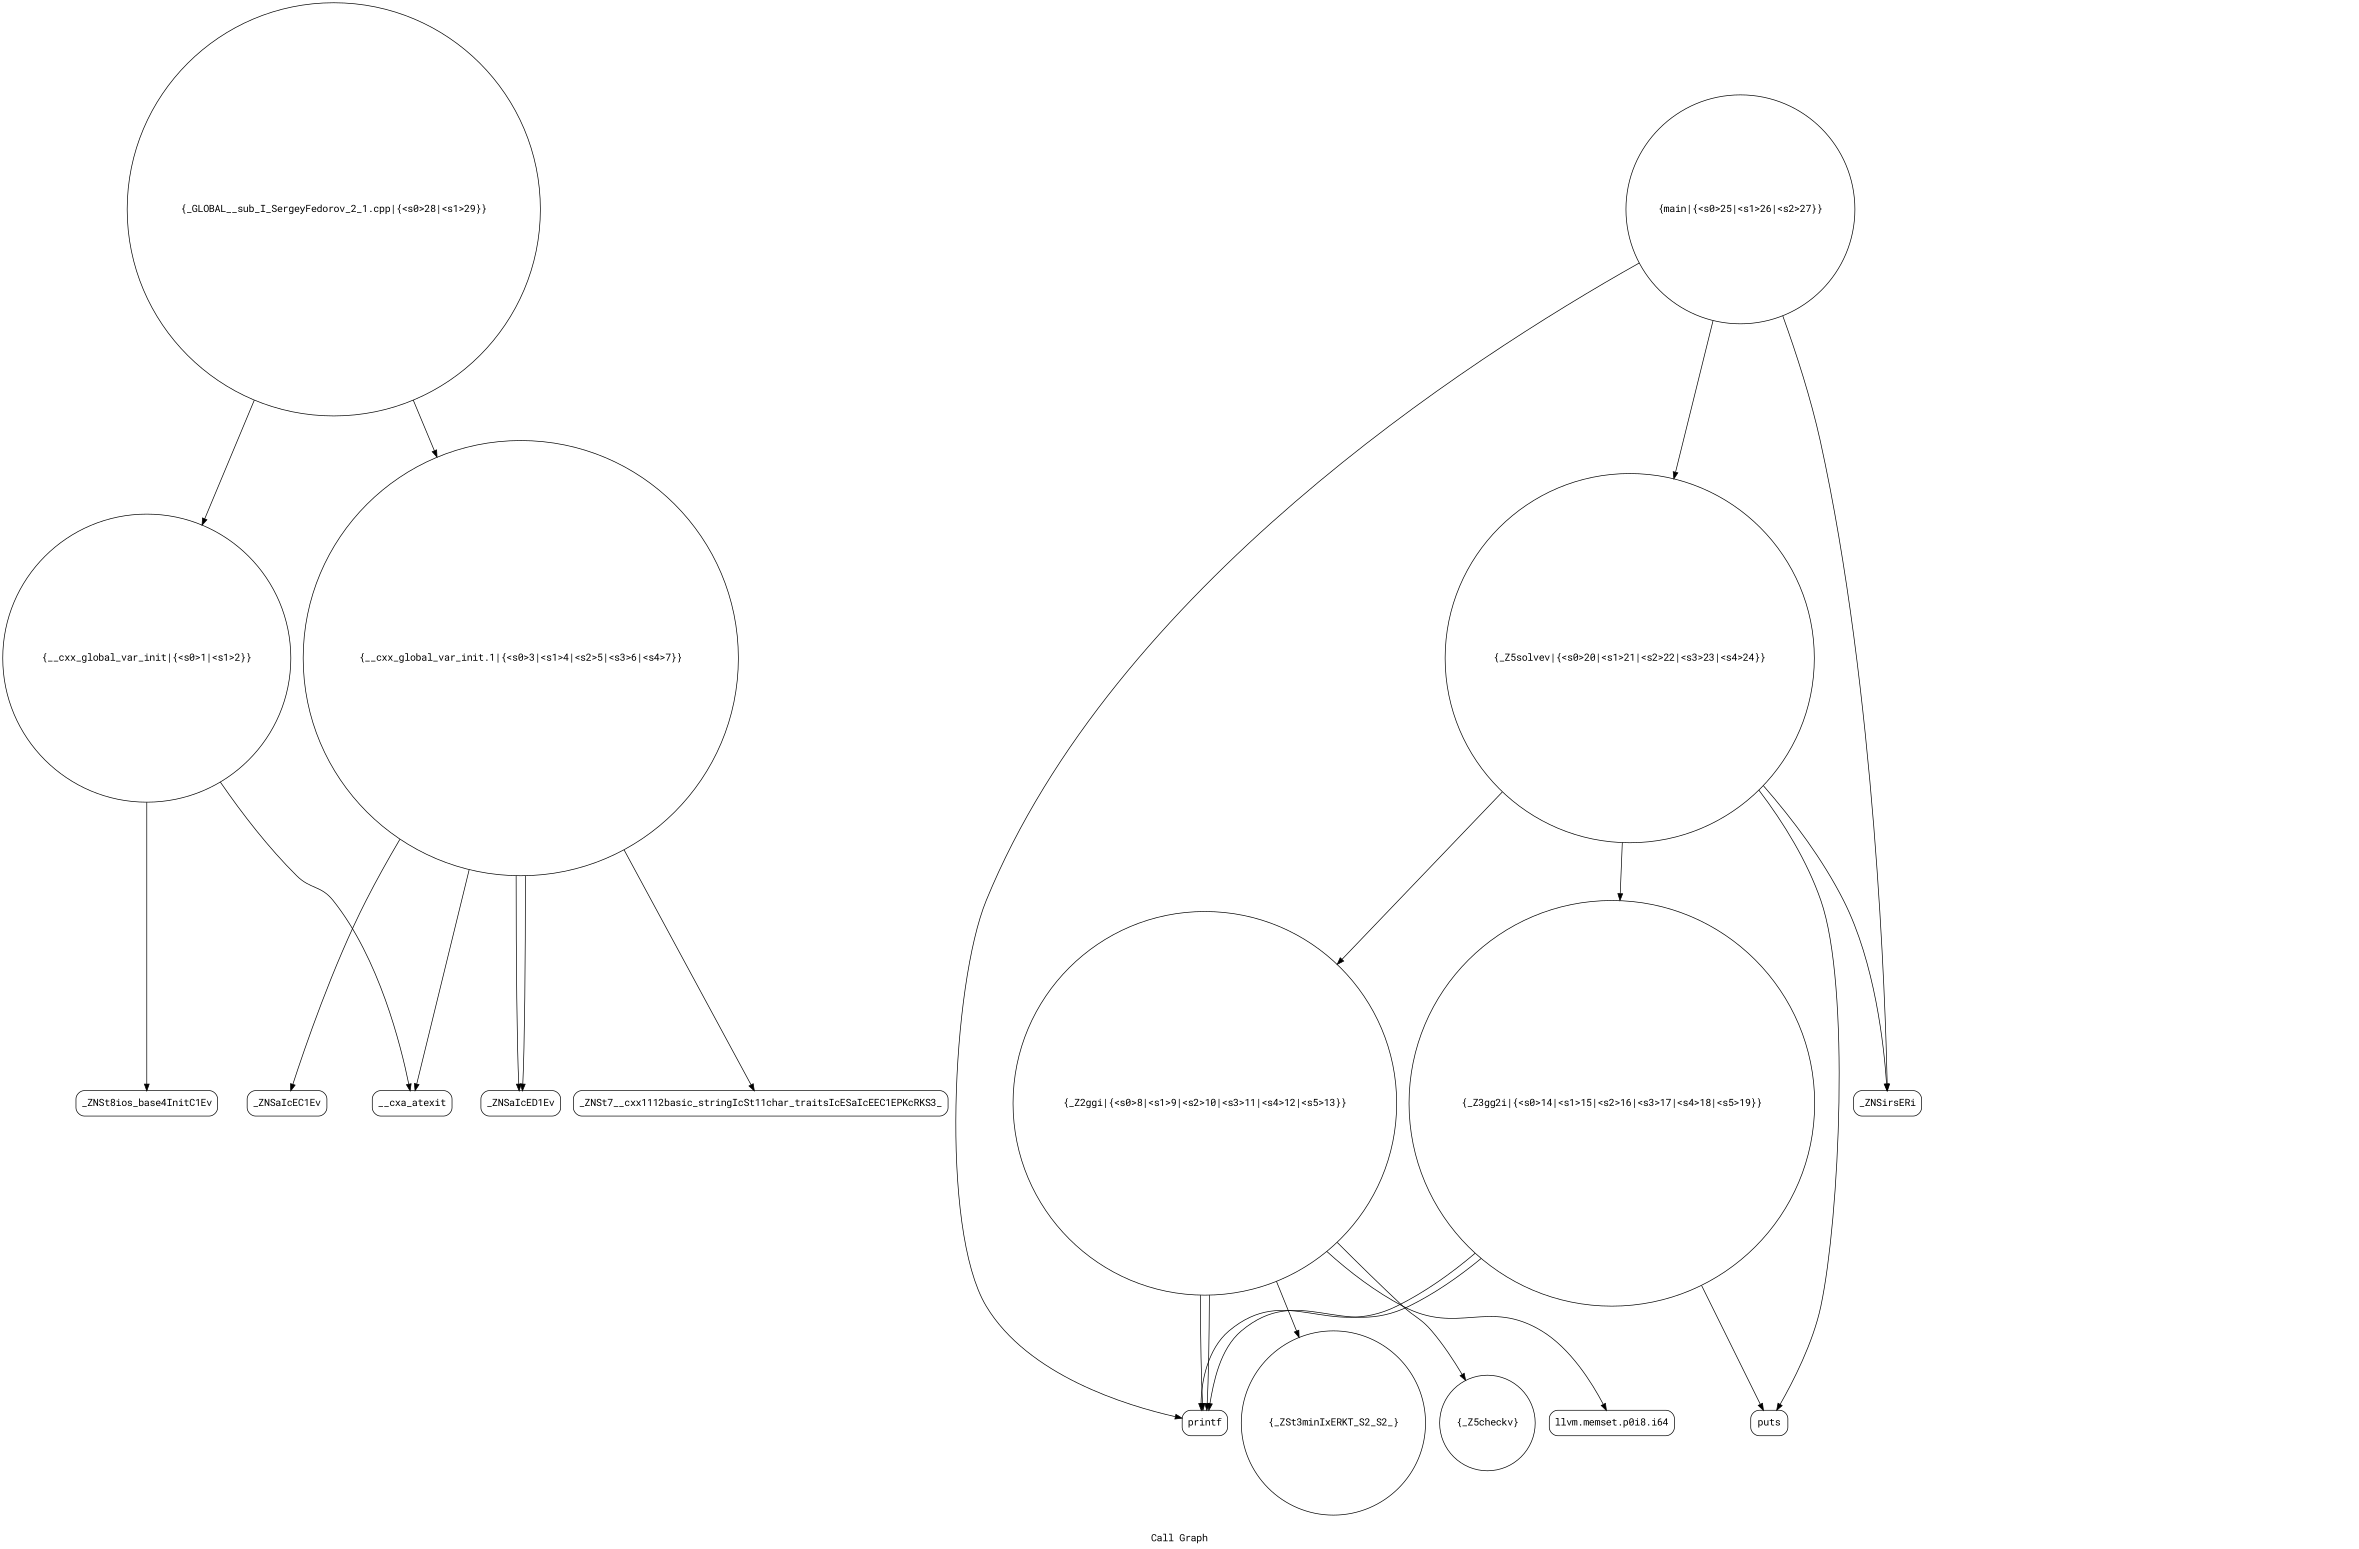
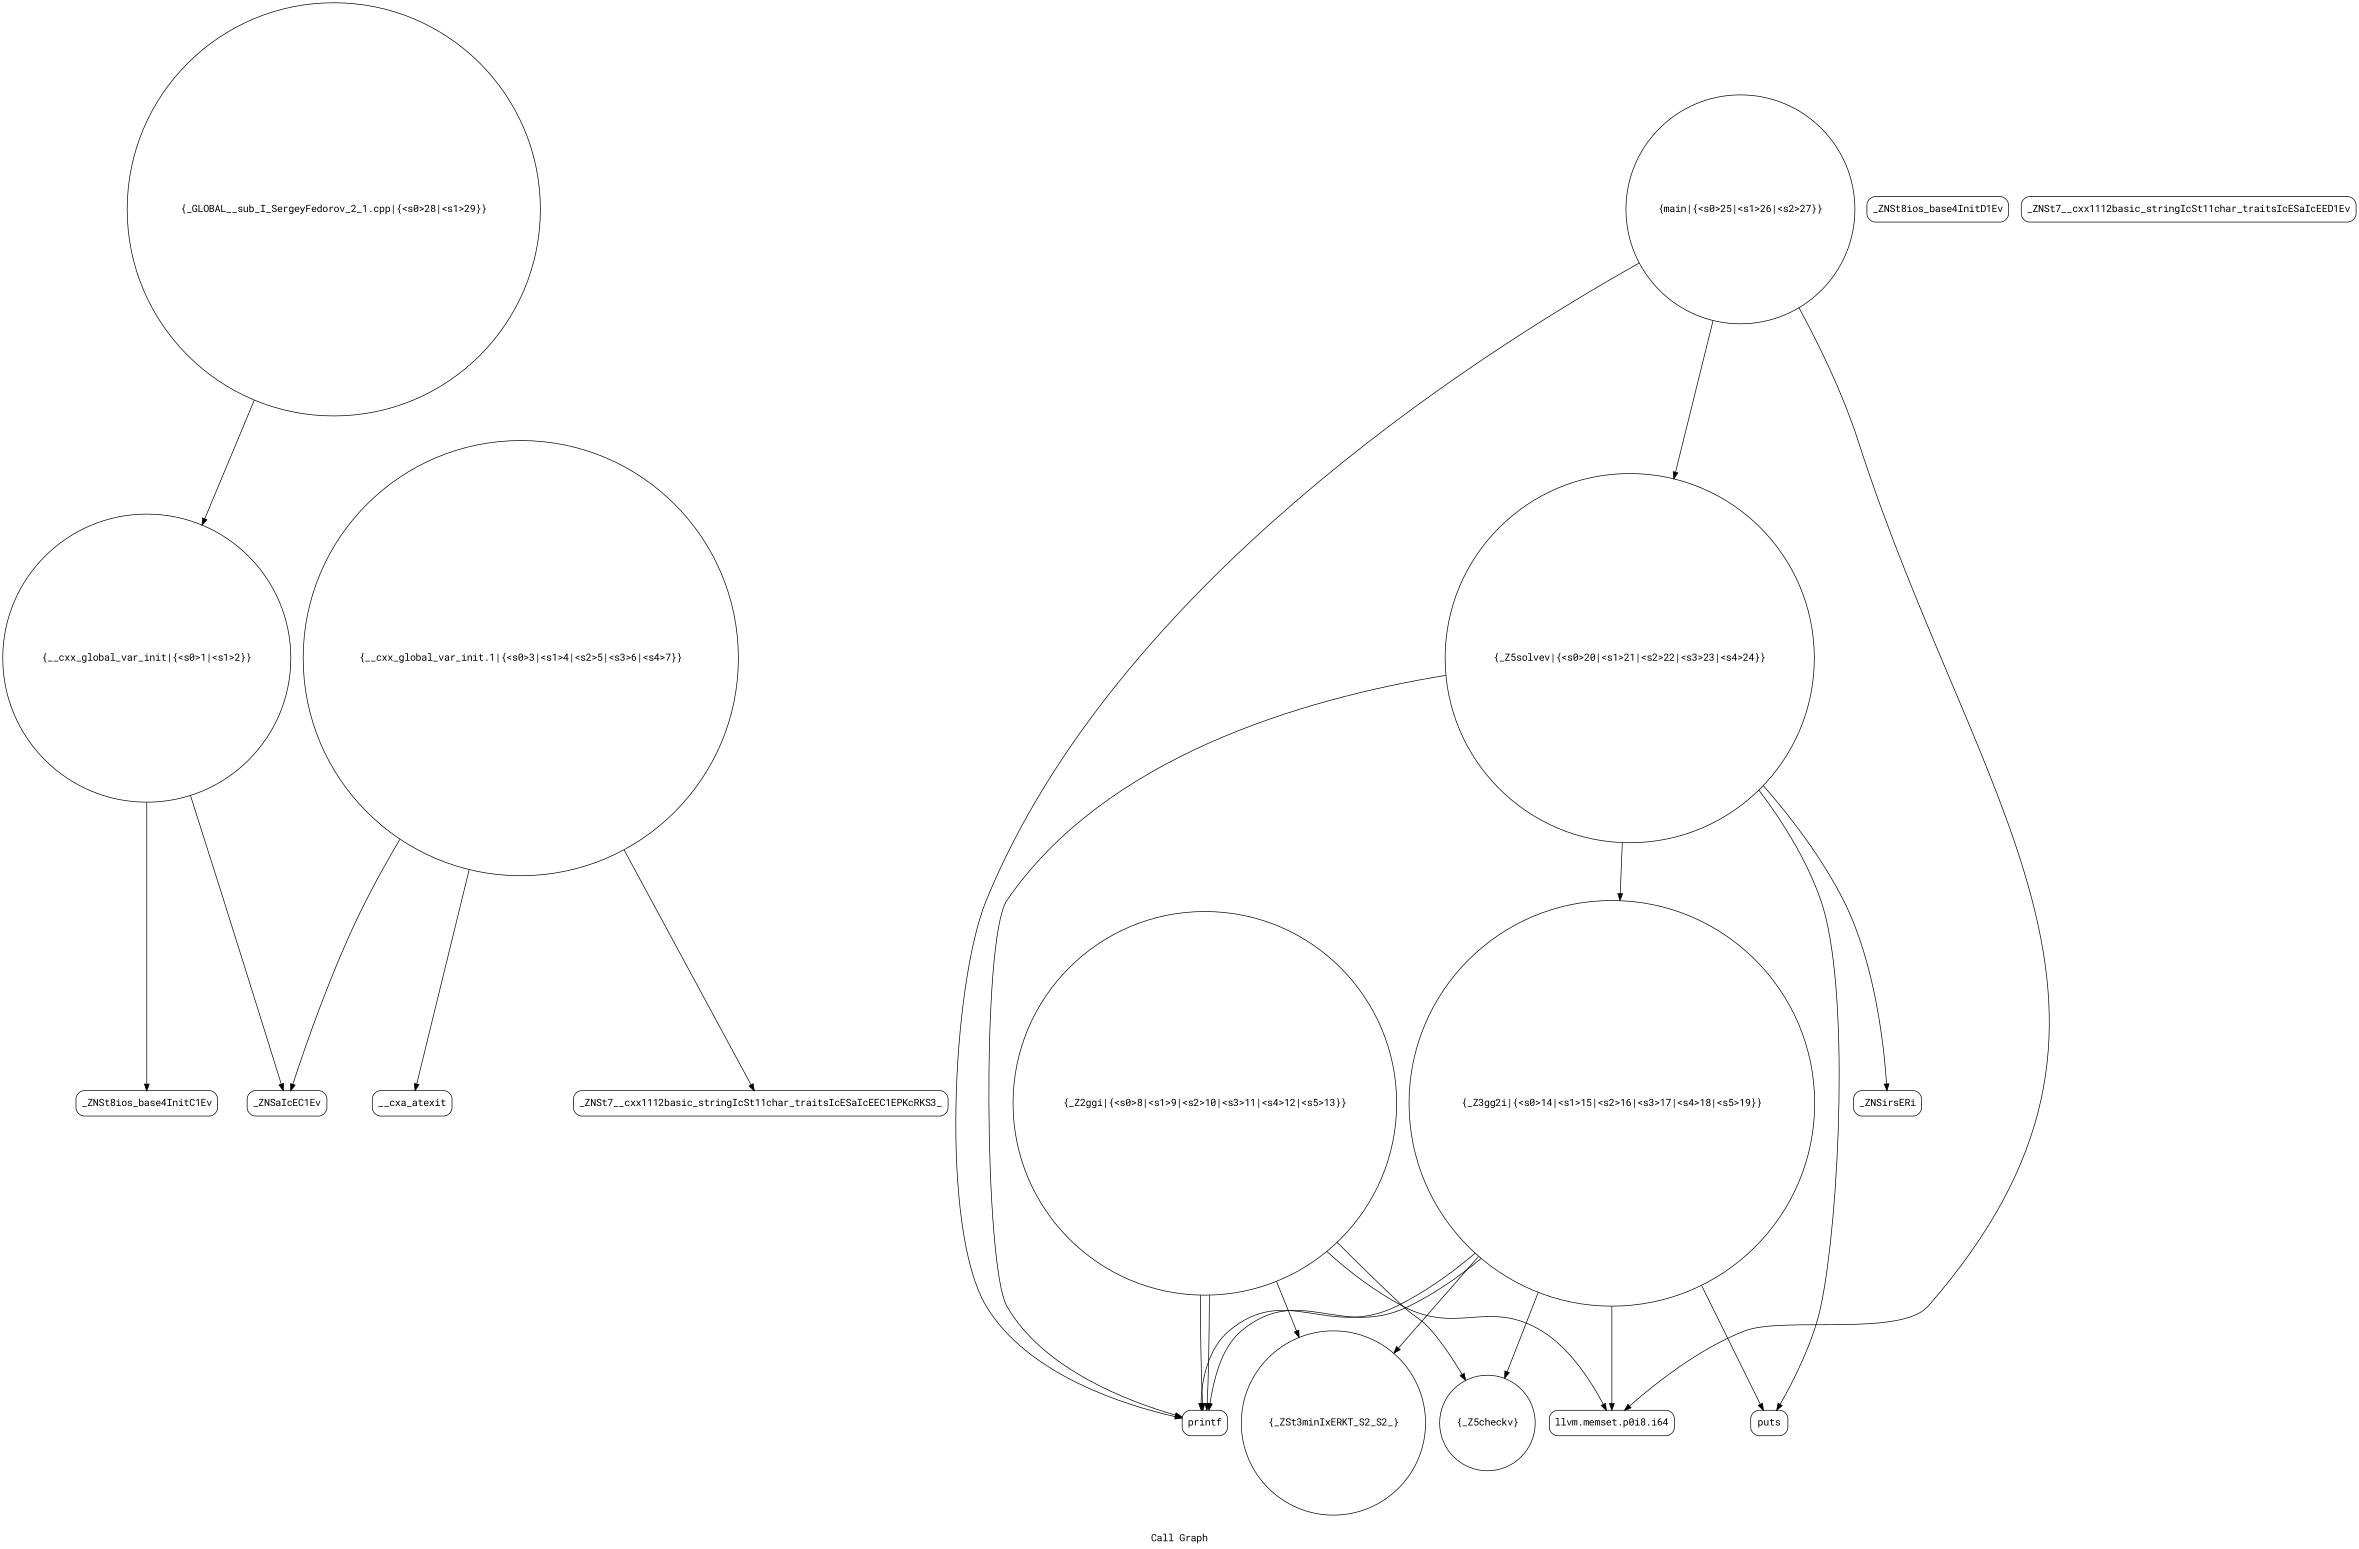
none -> (1938, 209)
none -> (2189, 209)
(424, 425) -> none
(1861, 696) -> (2042, 963)
(1422, 876) -> (995, 953)
(343, 915) -> (236, 940)
(521, 1103) -> none
none -> (1439, 1302)
none -> (1523, 1332)
none -> (1612, 1355)
